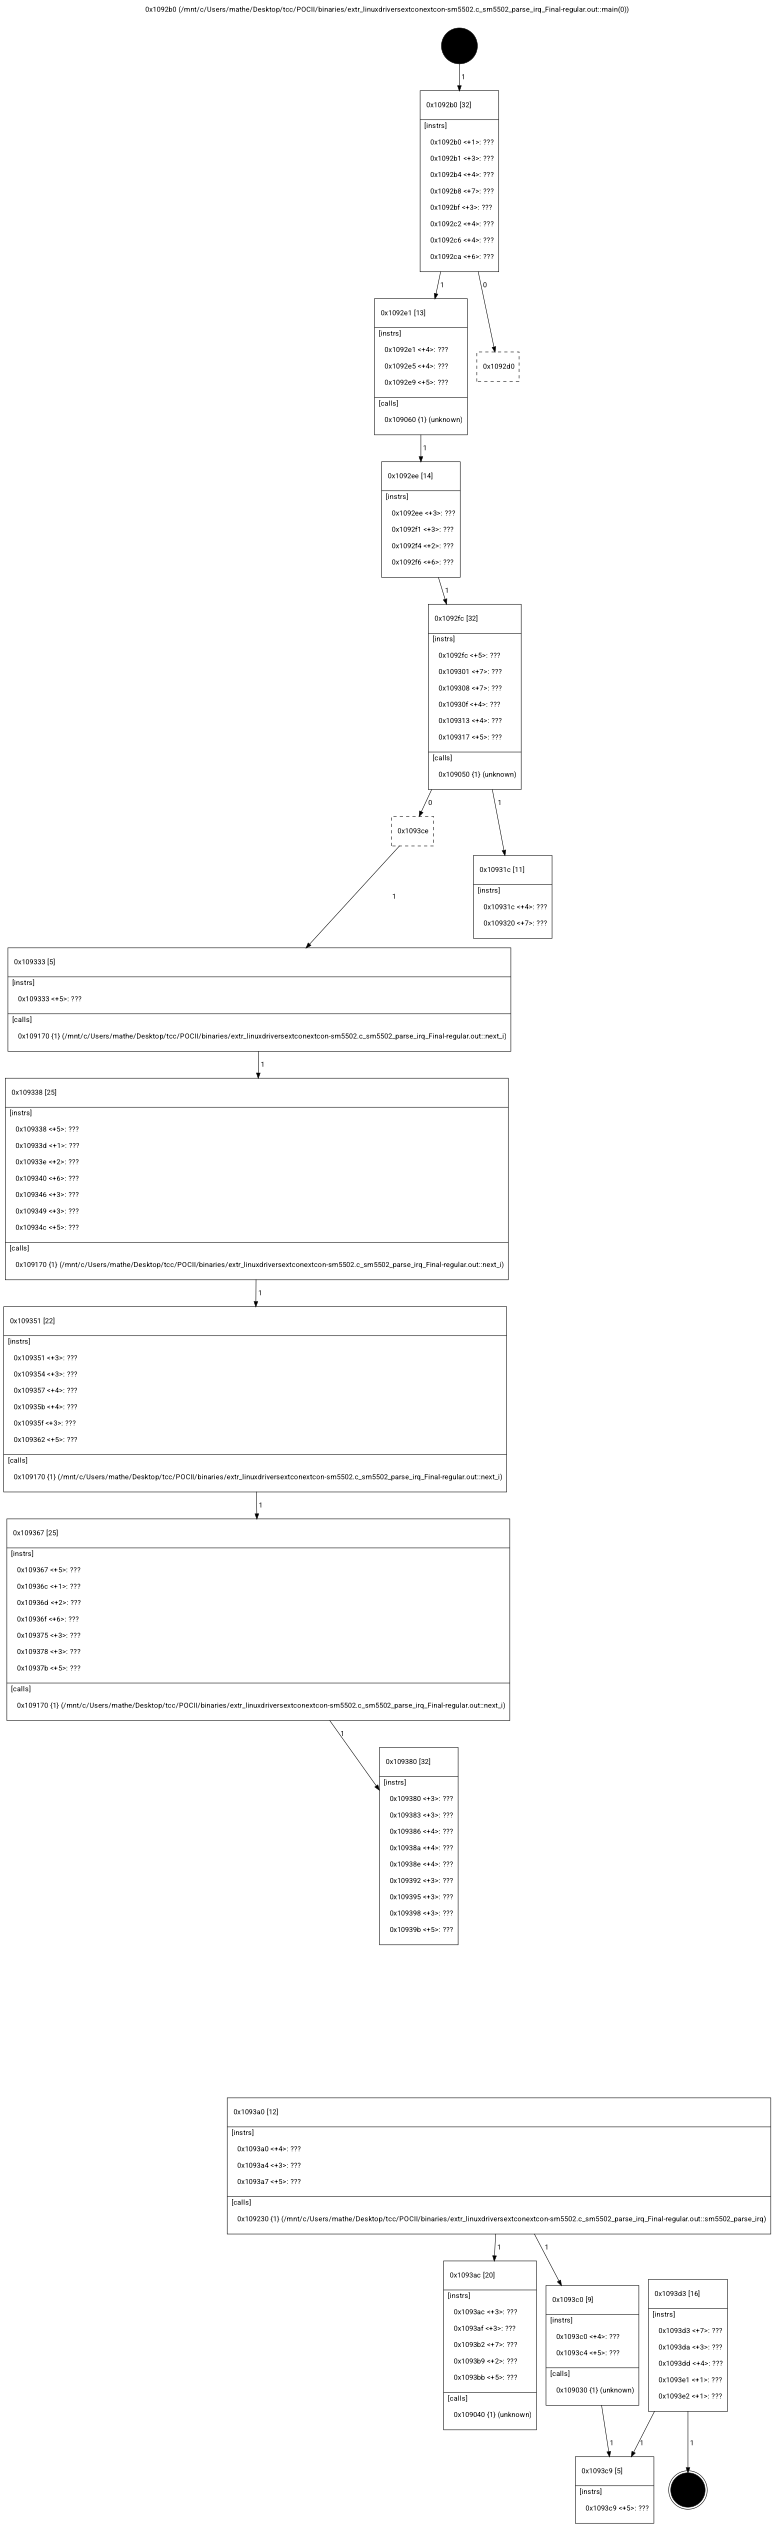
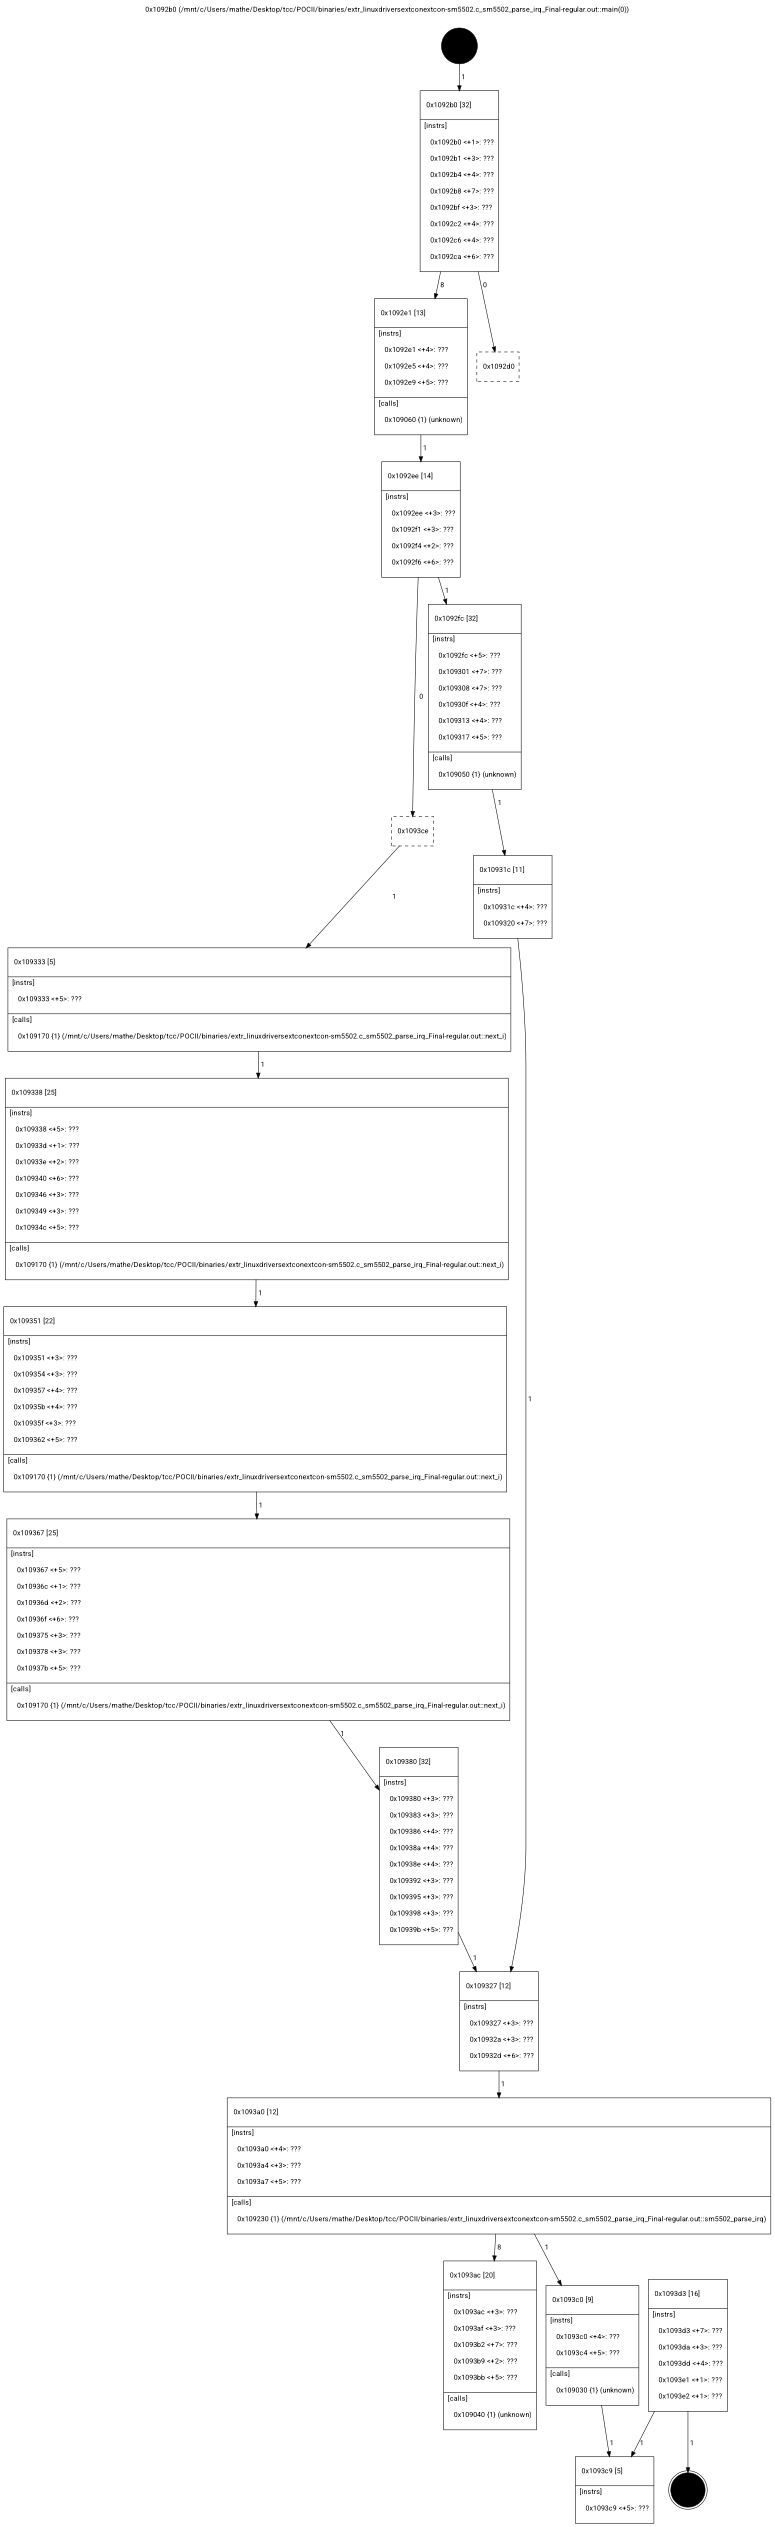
(441, 285) -> (441, 285)
(427, 801) -> (415, 694)
none -> (499, 2021)
(498, 2247) -> (498, 2247)
